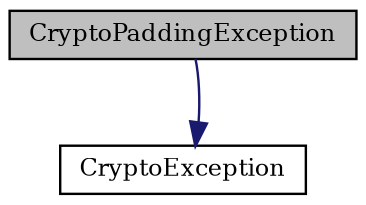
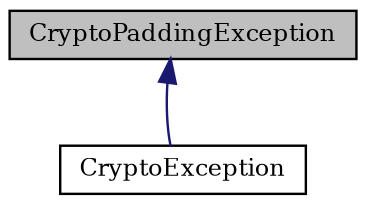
(199, 90) -> (167, 115)
